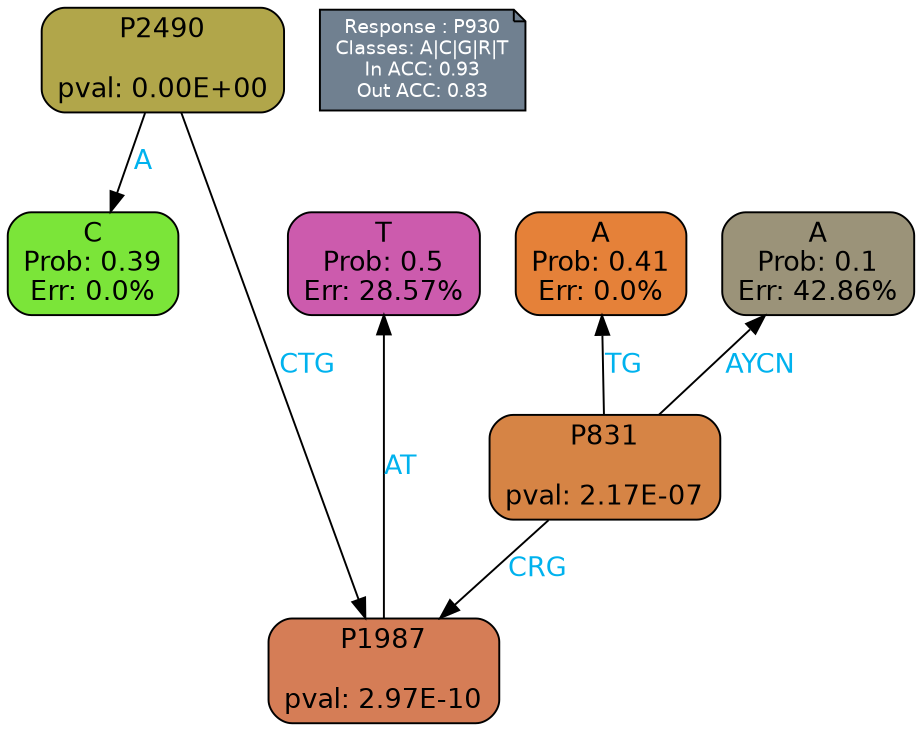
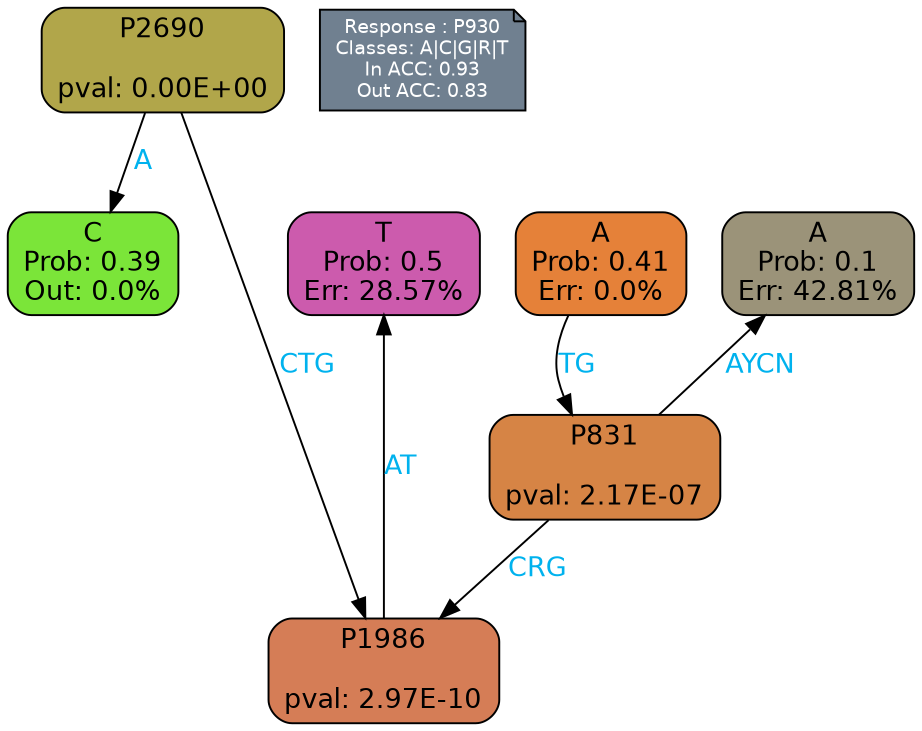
(163, 60) -> (163, 60)
(93, 264) -> (93, 264)
(818, 264) -> (818, 264)
(603, 375) -> (557, 356)
(384, 671) -> (384, 671)
